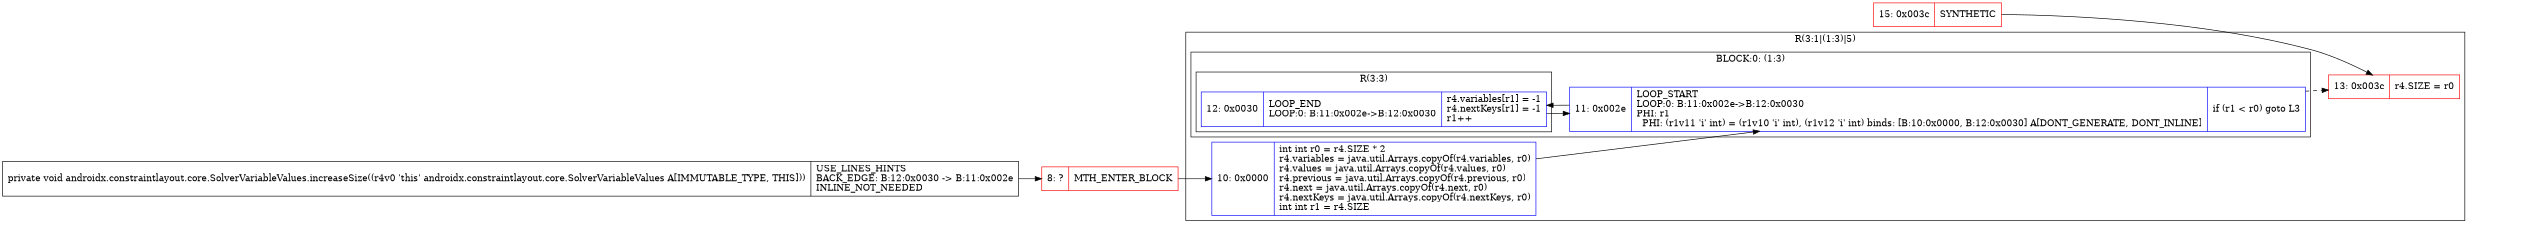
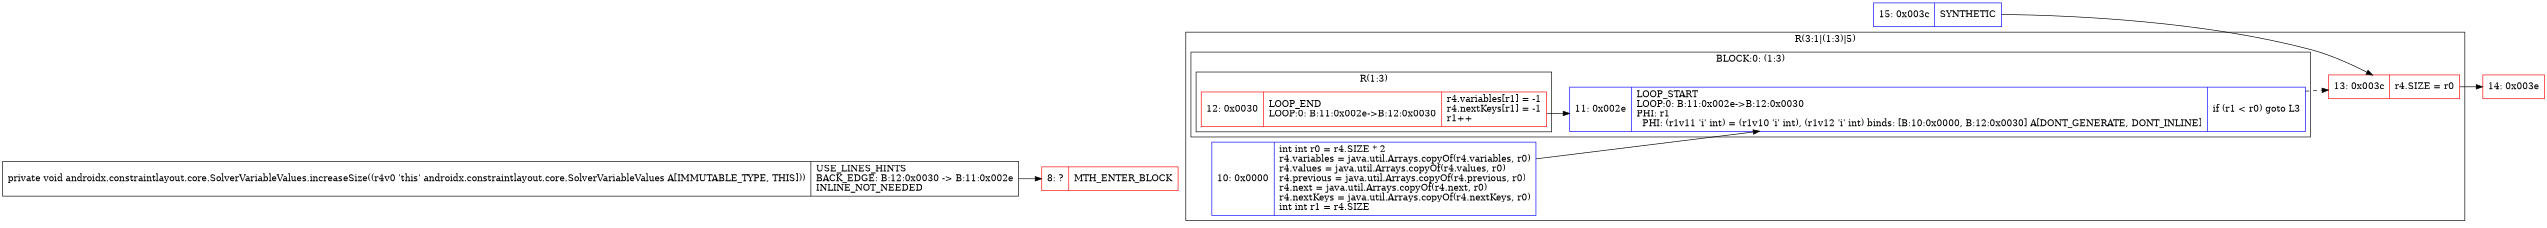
(1938, 15) -> (1938, 15)
(1374, 79) -> (1374, 79)
none -> (2514, 87)
(1561, 105) -> none
(1374, 109) -> (1374, 109)
(1192, 179) -> none
